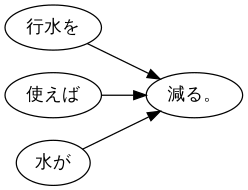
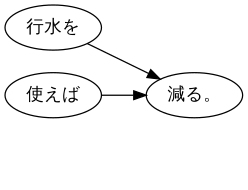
(53, 163) -> none
